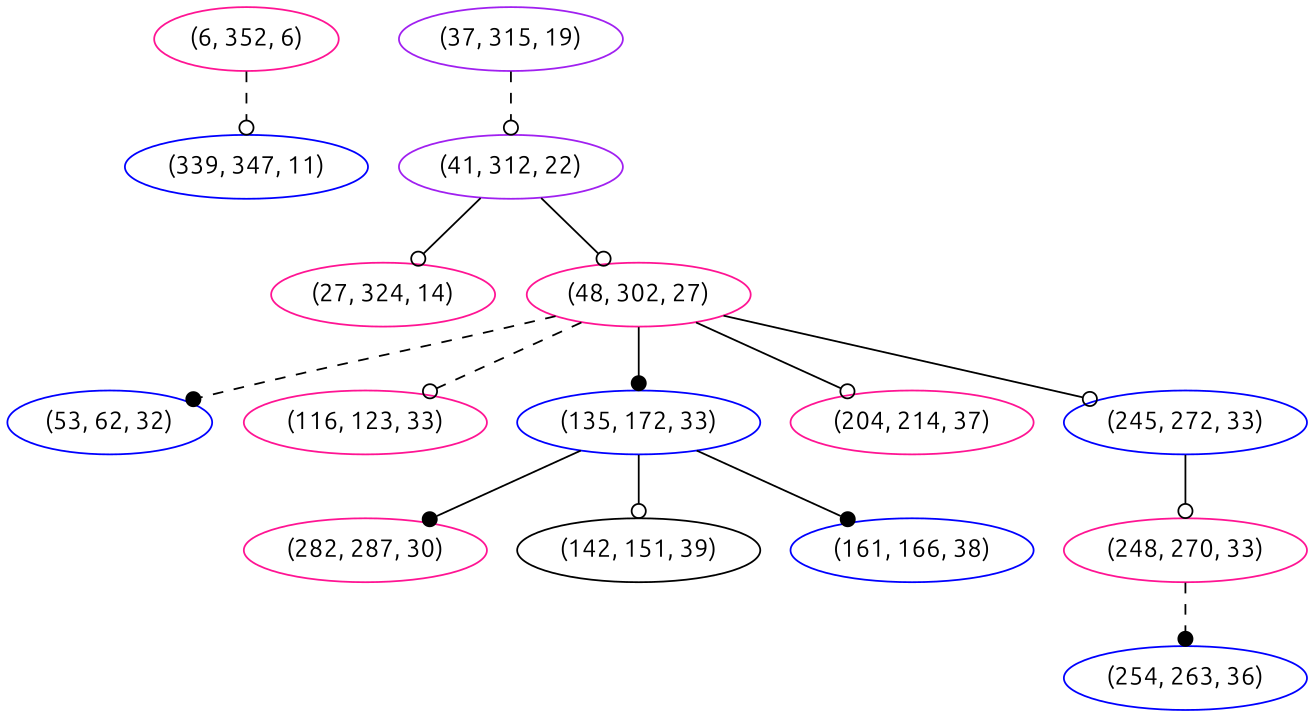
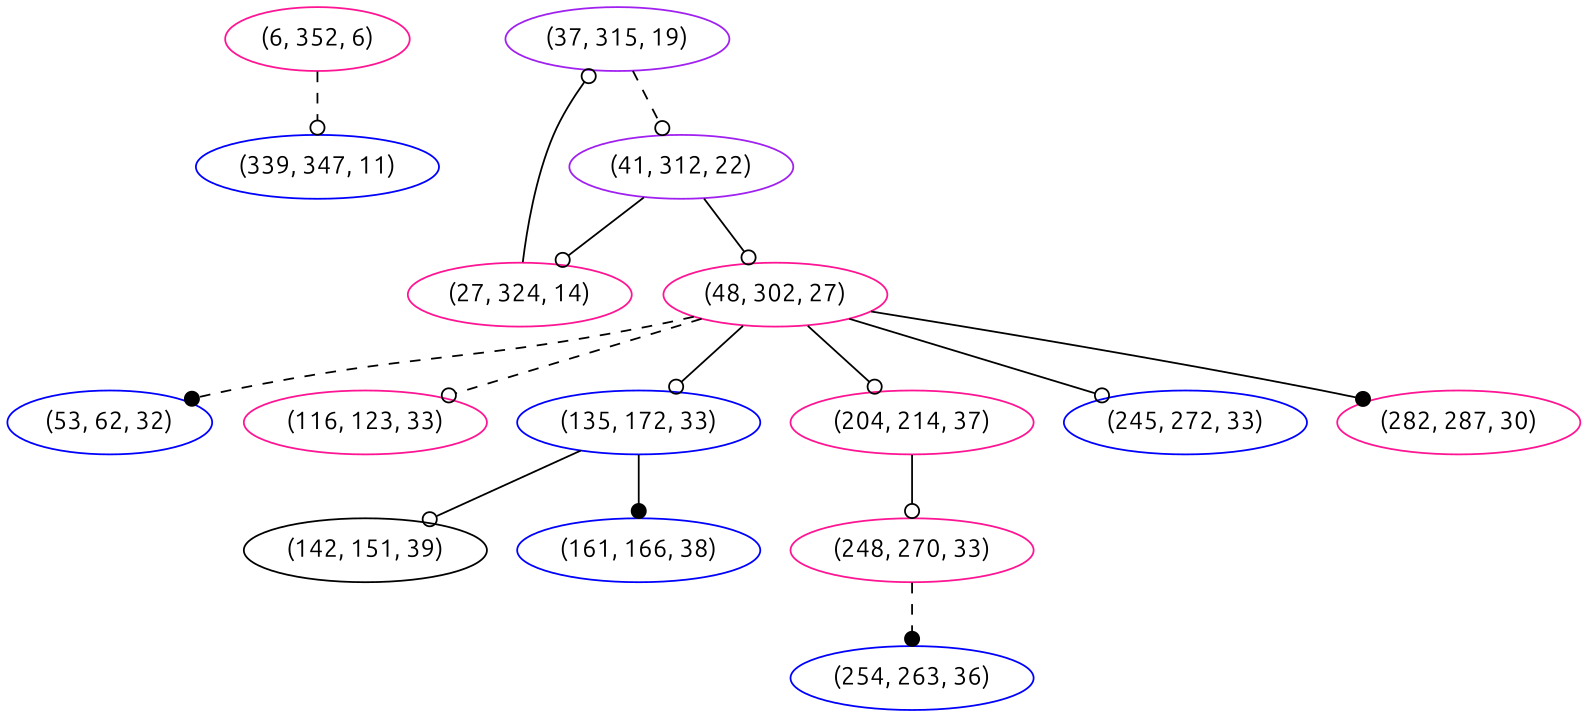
none -> (542, 168)
(639, 352) -> (712, 354)
(1185, 479) -> (912, 479)
(509, 483) -> (1114, 352)
